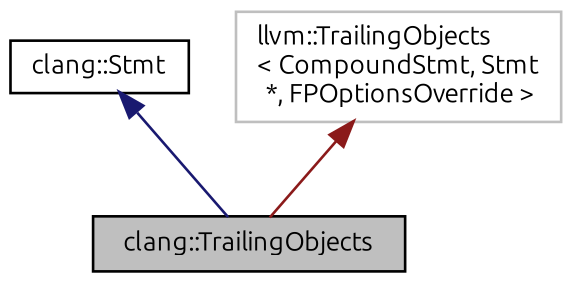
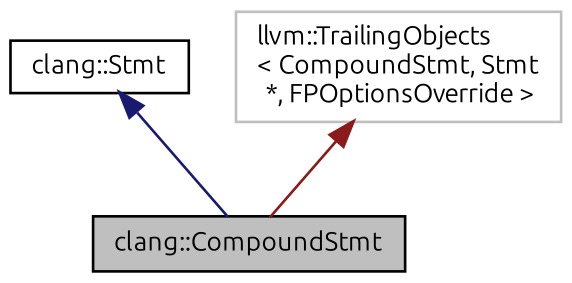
(249, 244) -> (249, 244)
